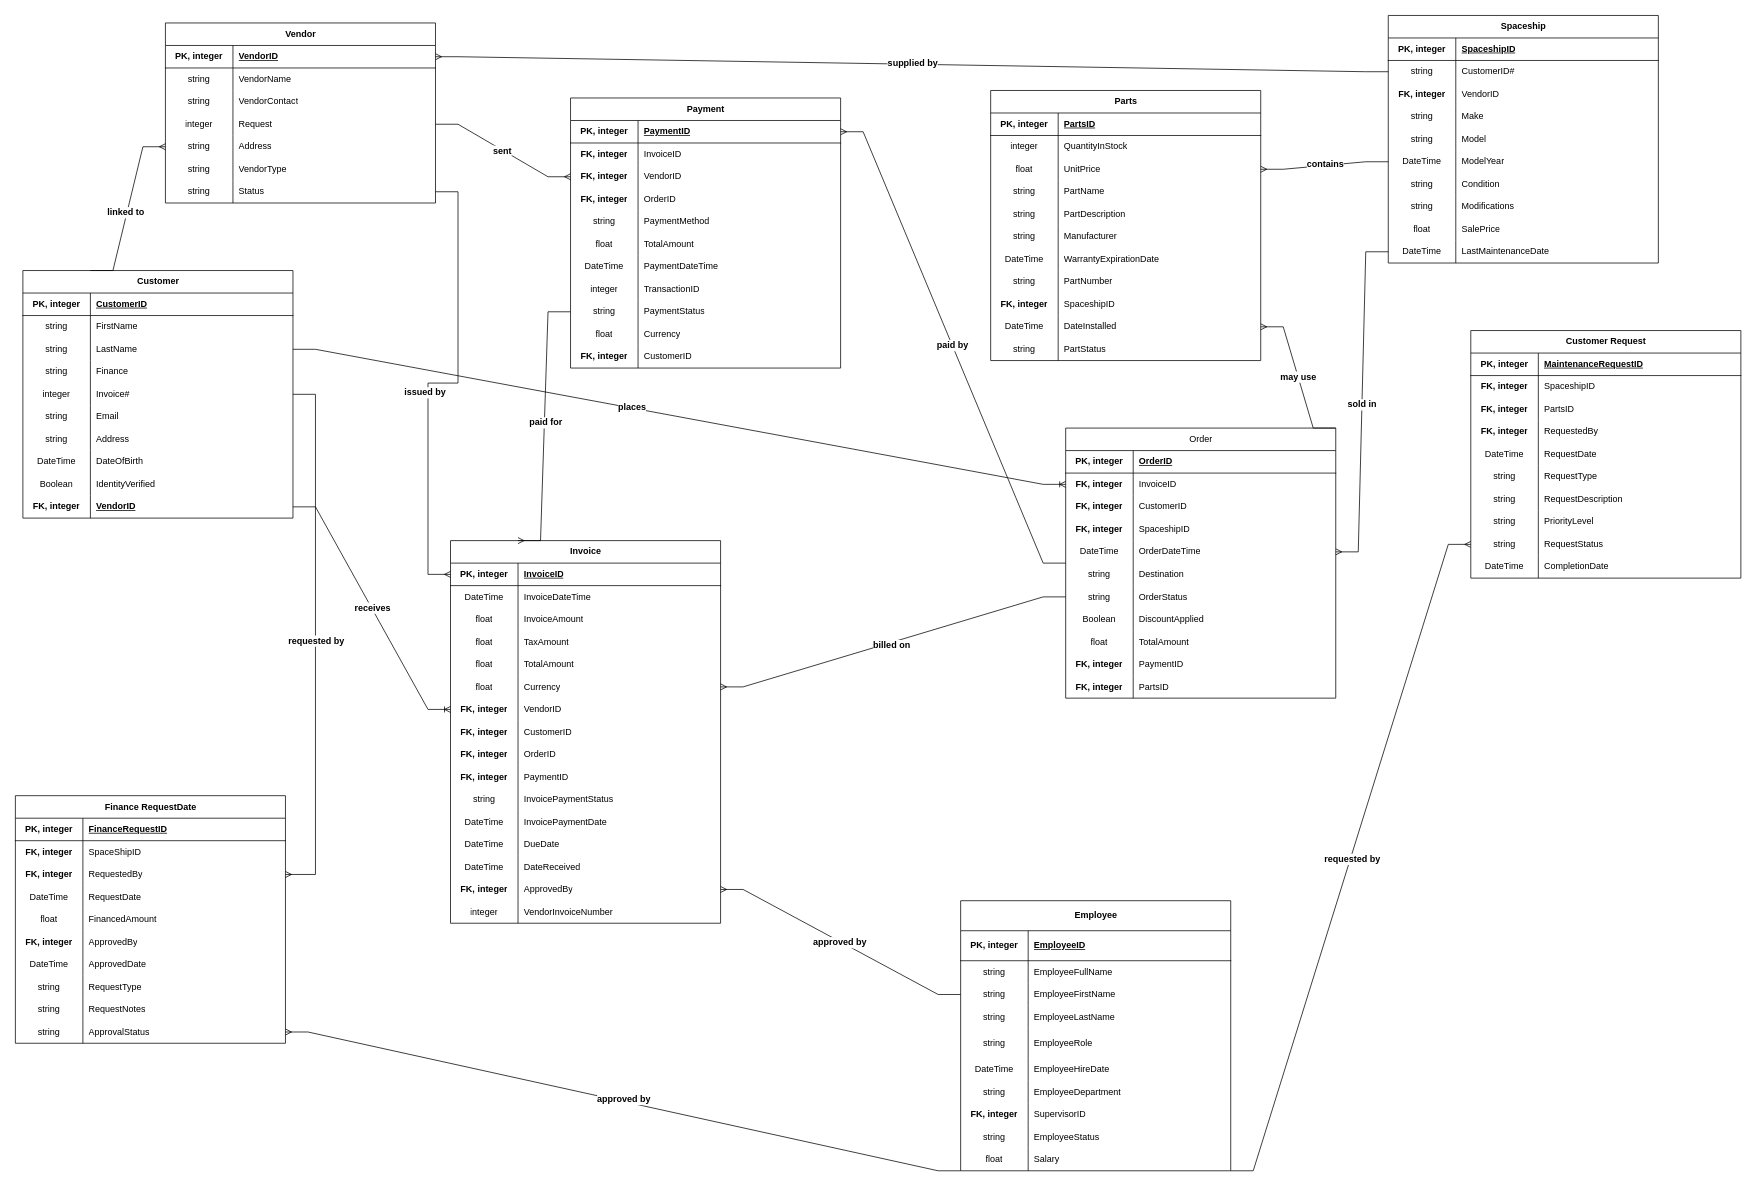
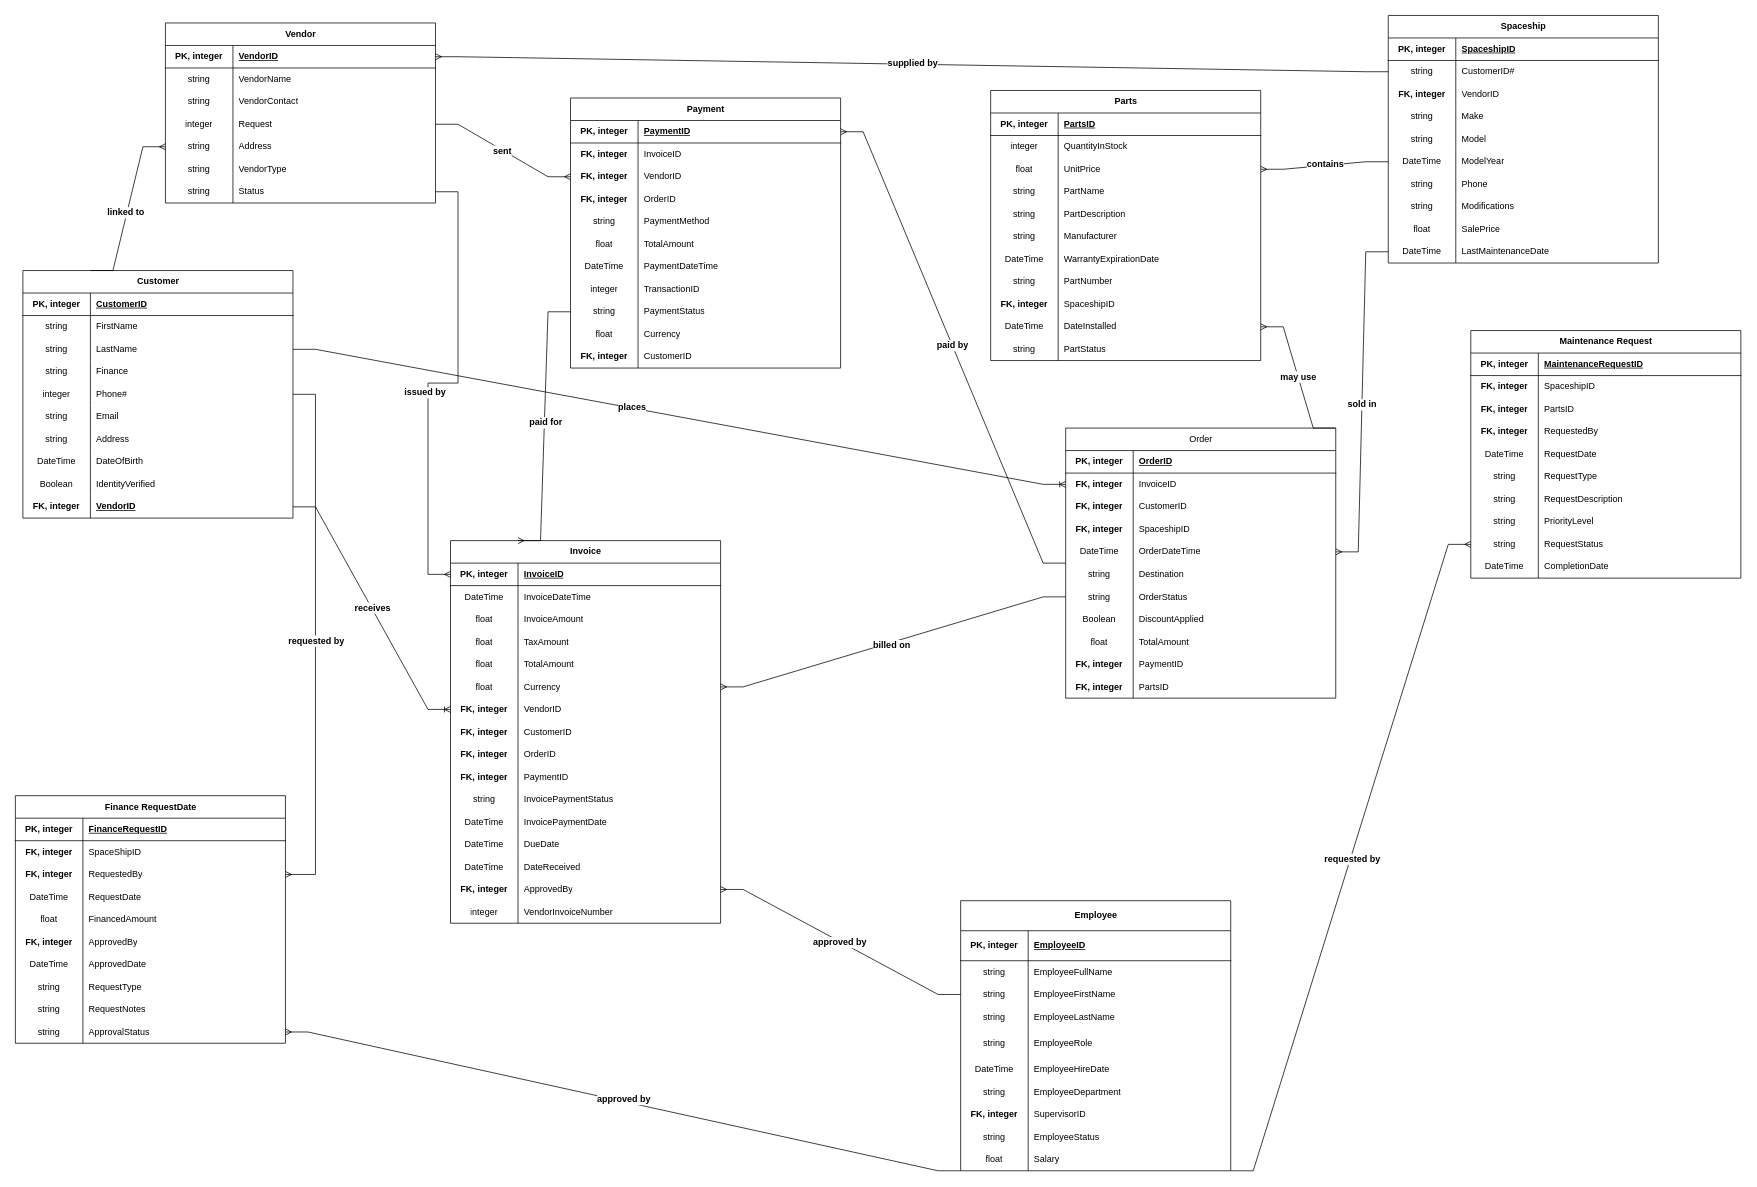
(1482, 184) -> (1474, 184)
(1606, 342) -> (1606, 342)
(115, 394) -> (111, 394)
